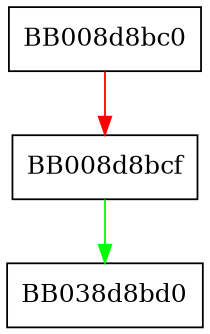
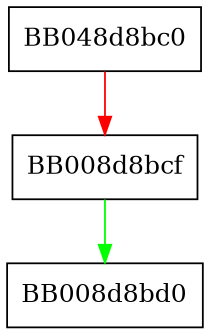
(105, 39) -> (105, 39)
(105, 295) -> (105, 295)
